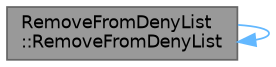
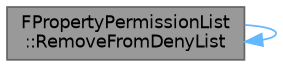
(122, 33) -> (126, 33)
